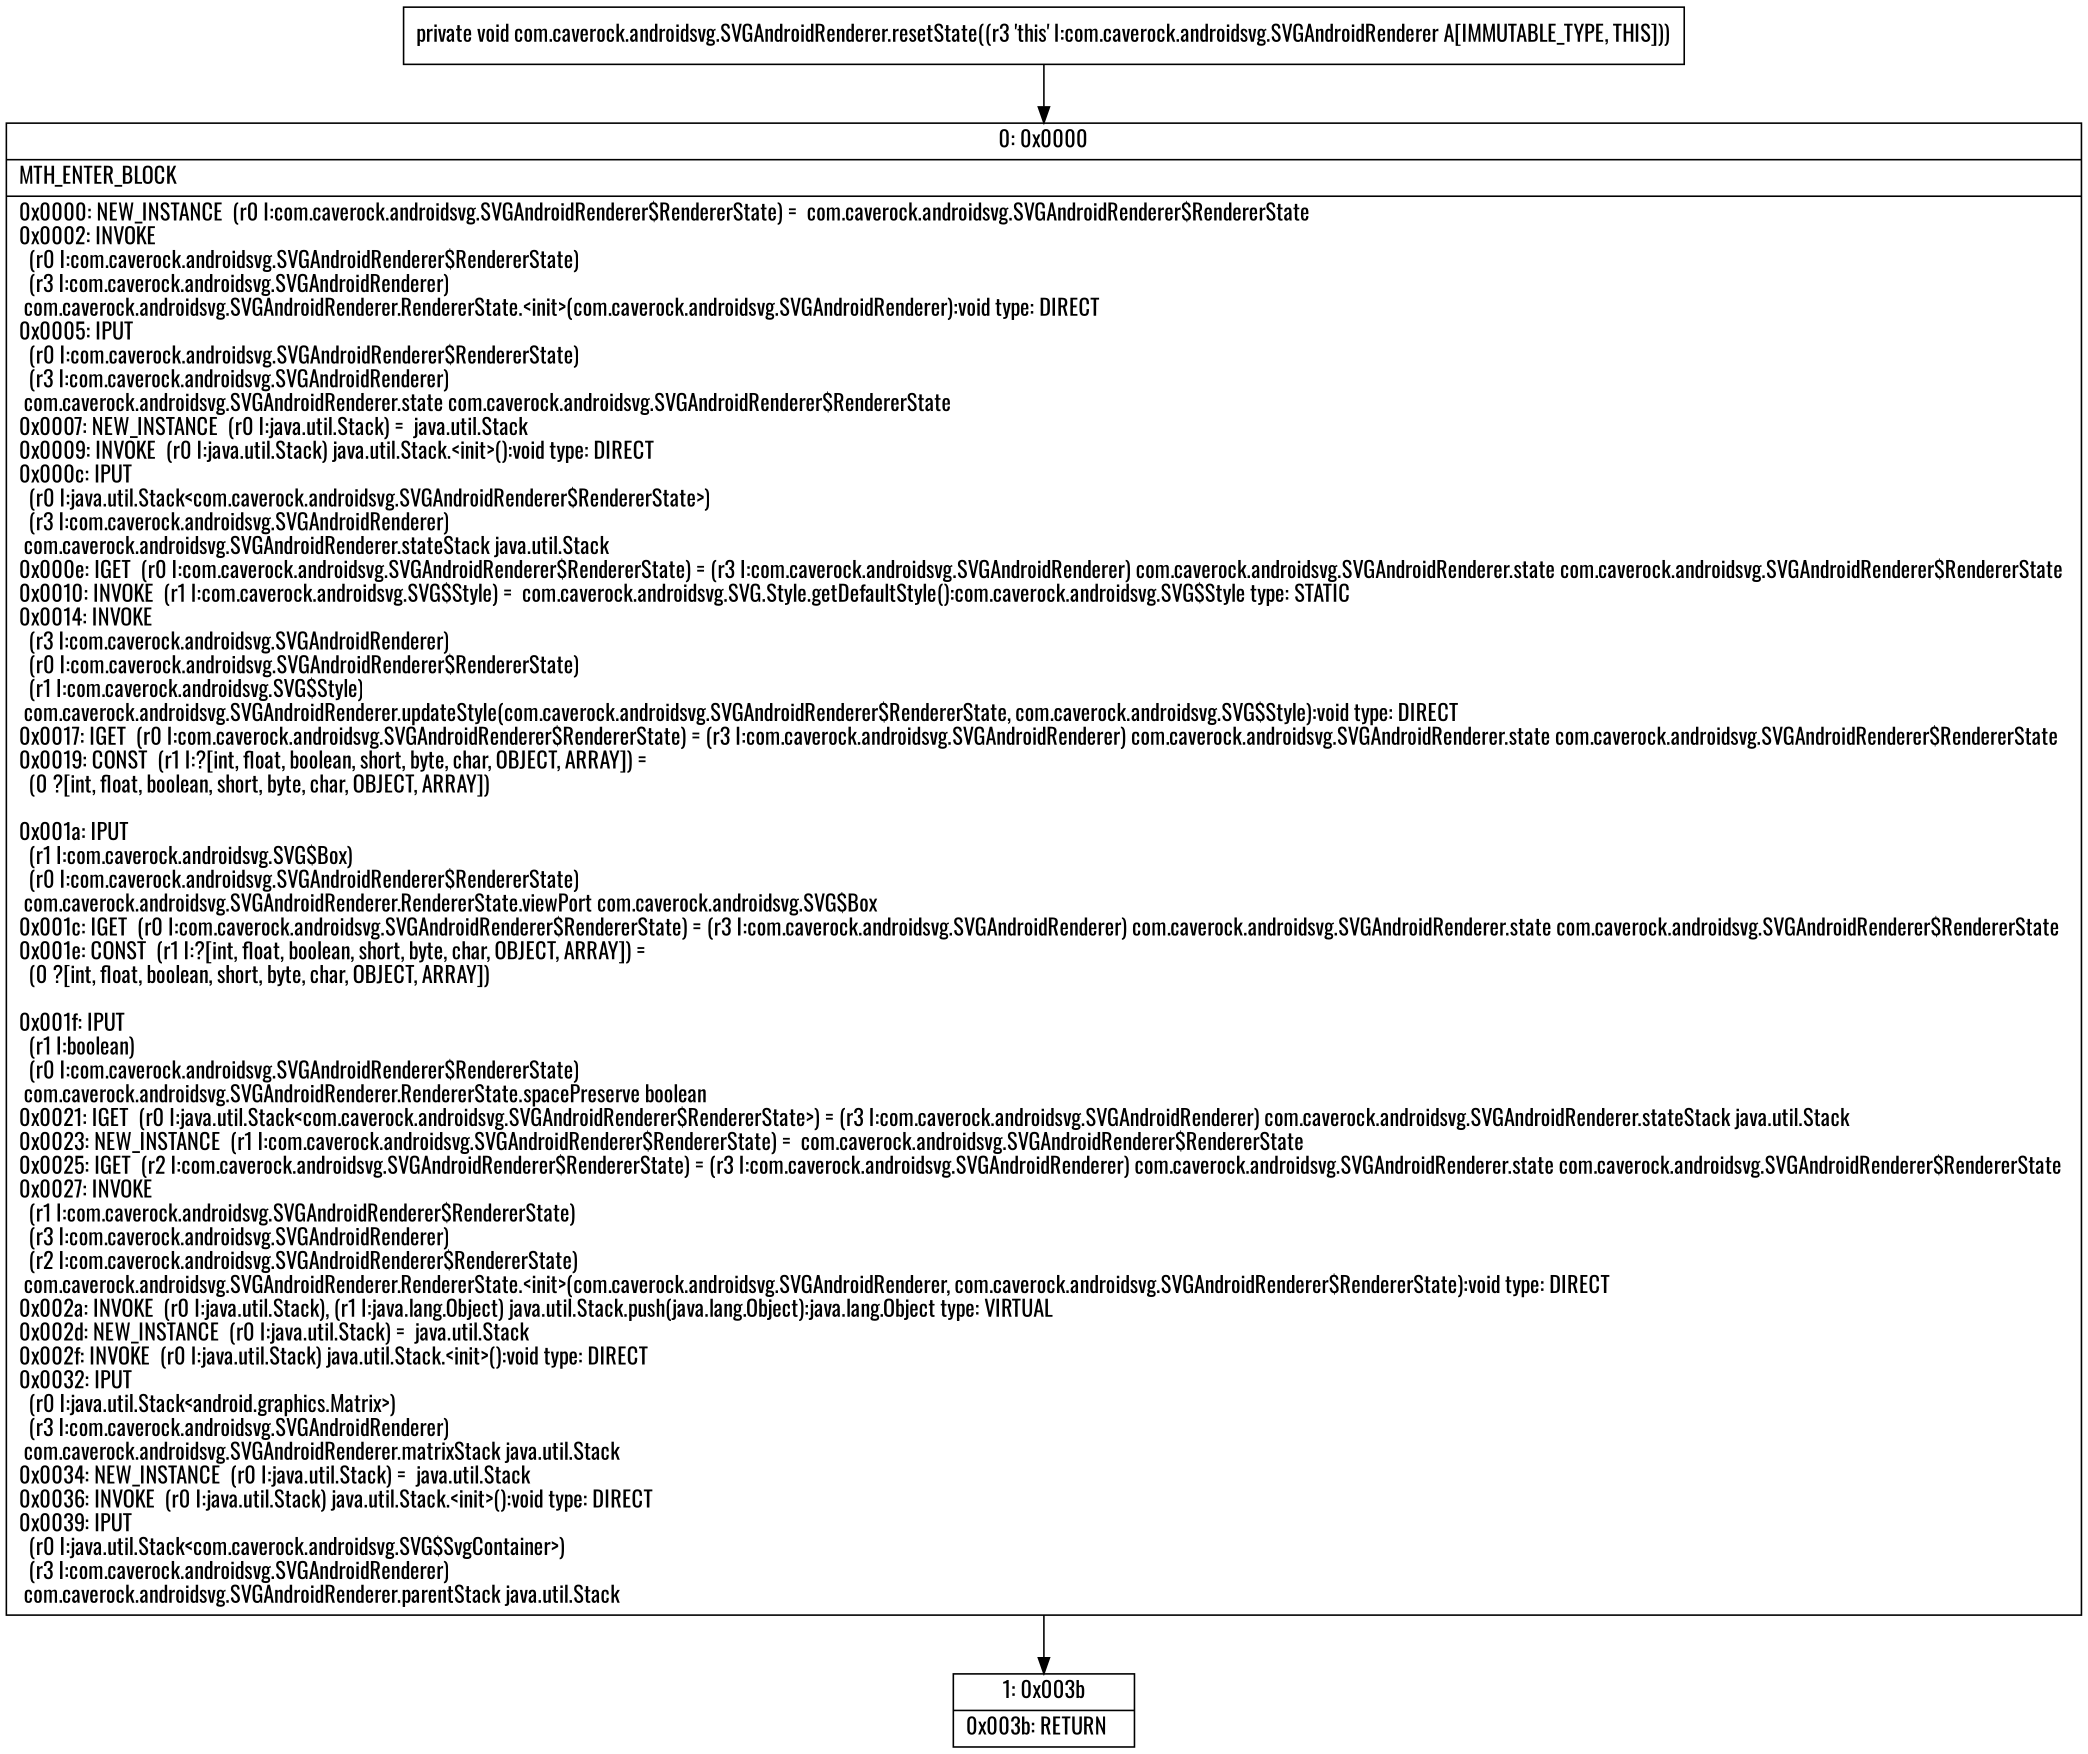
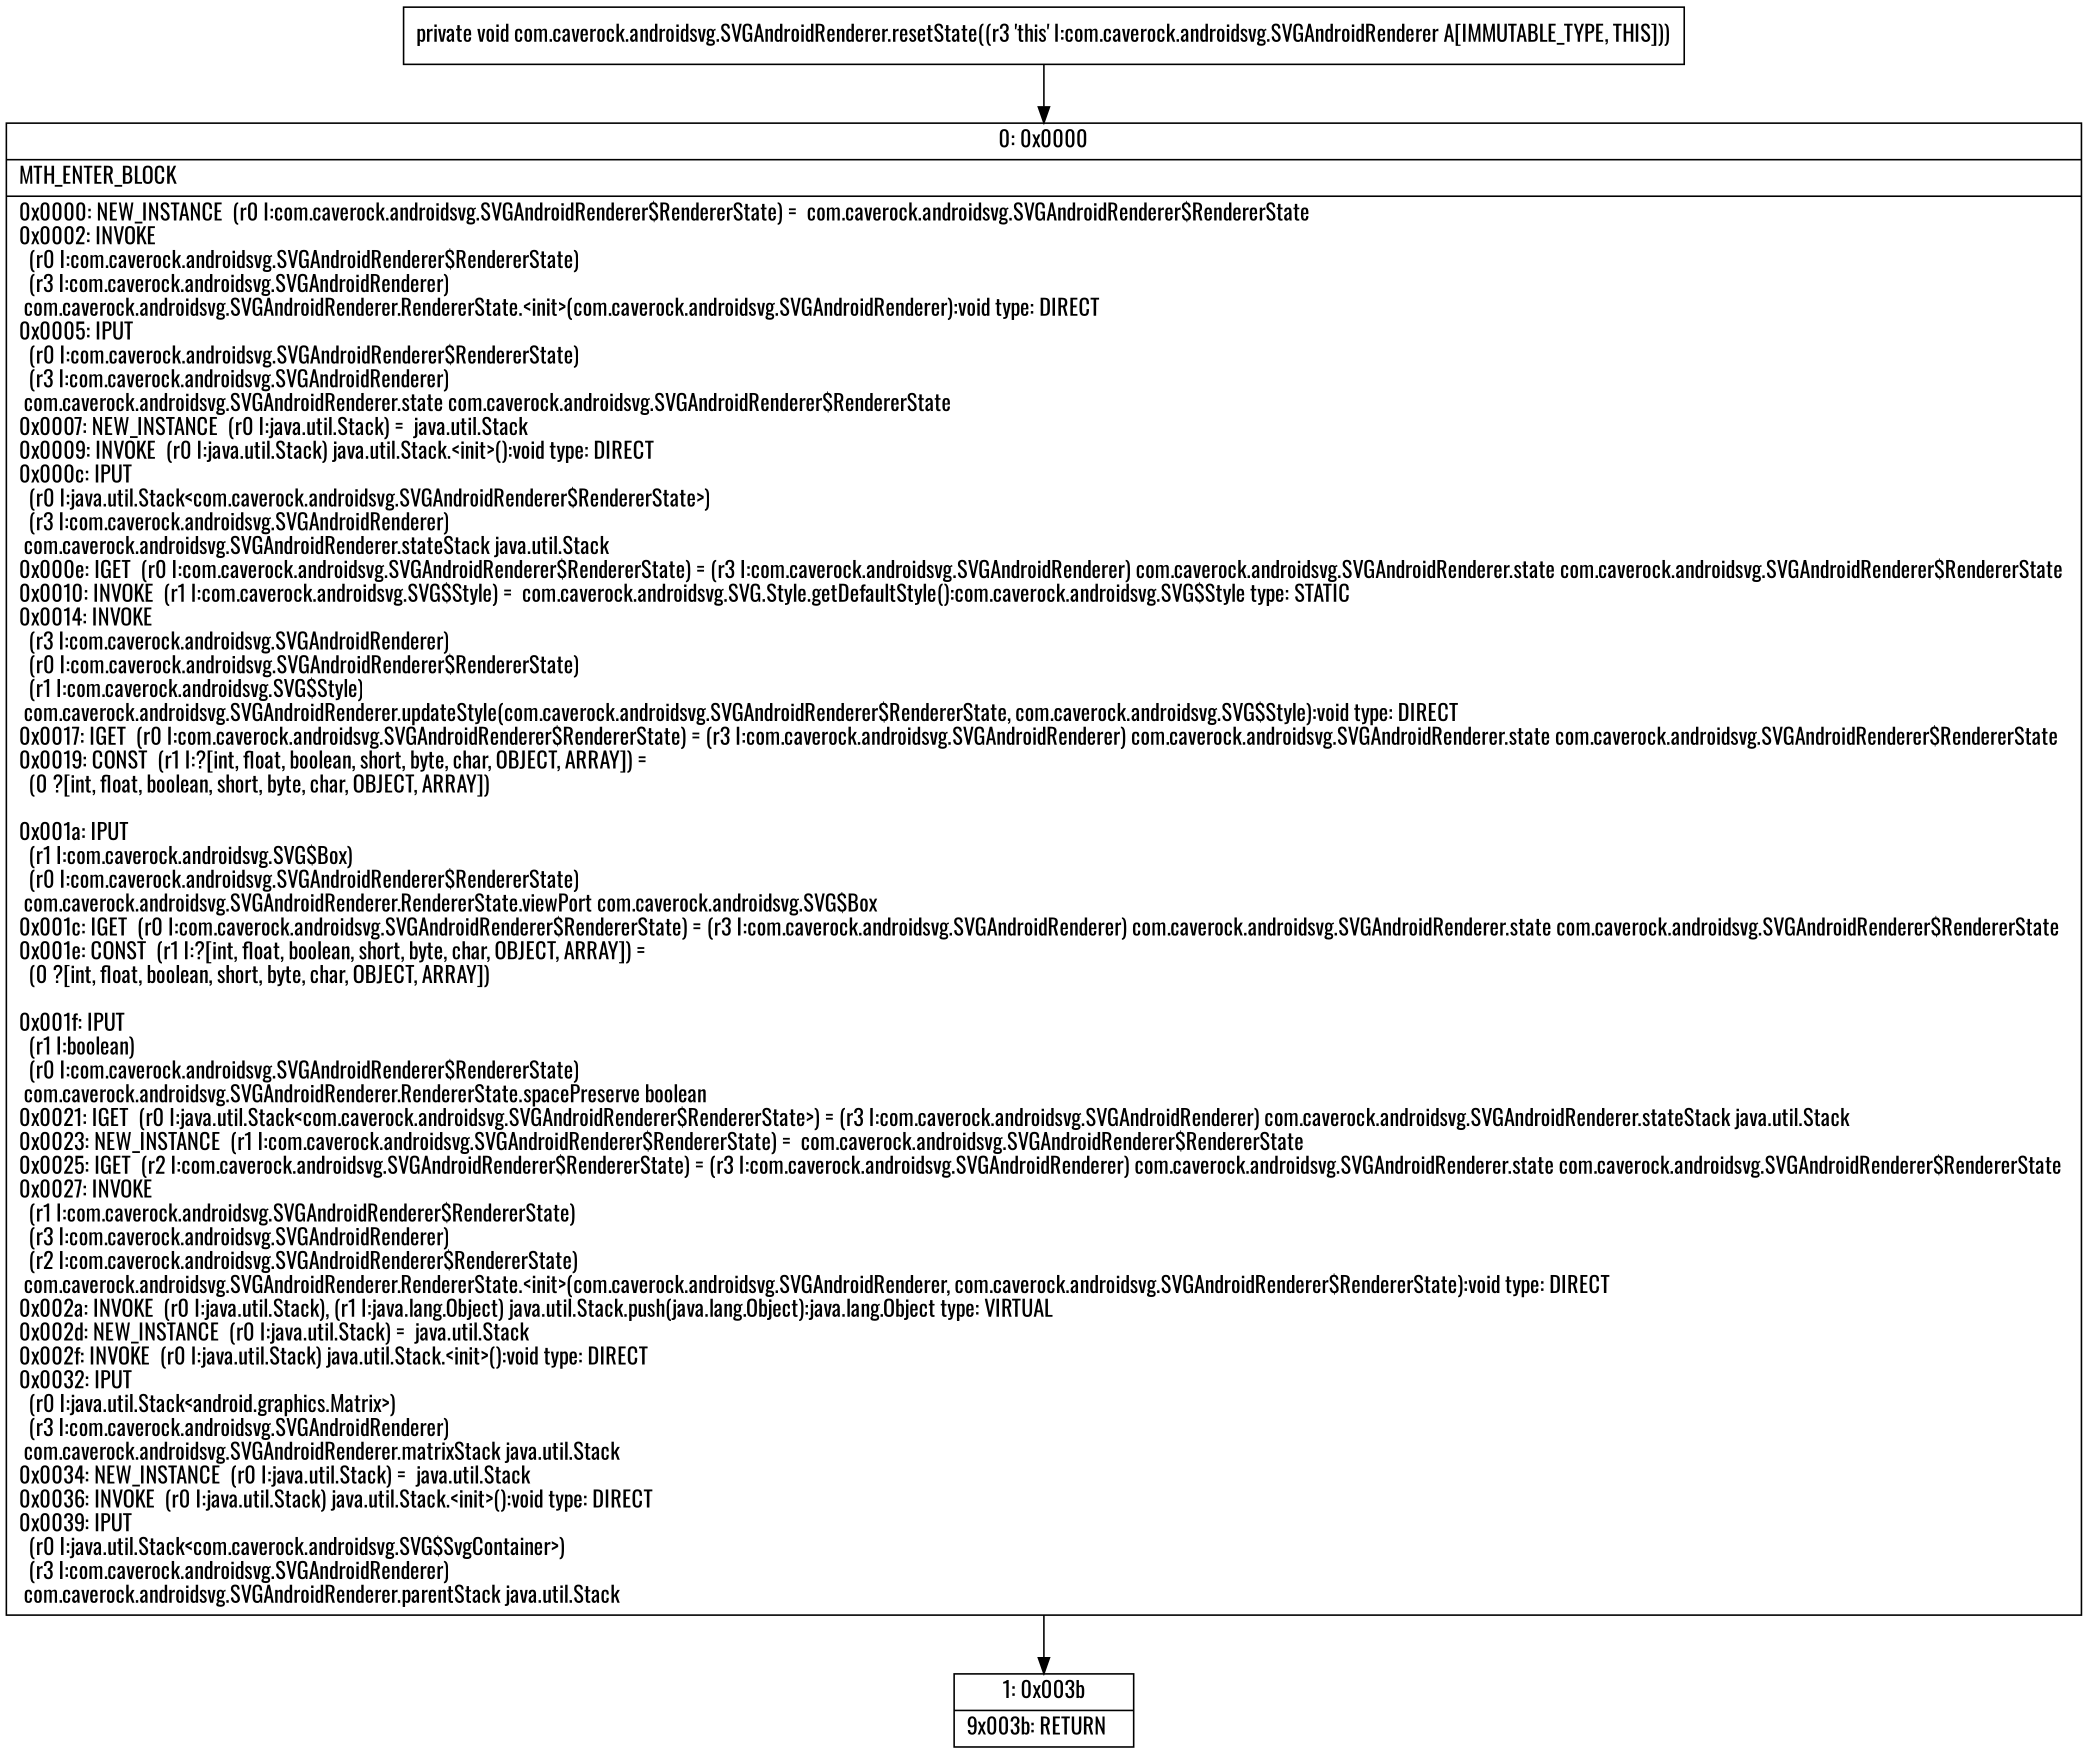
(1044, 1728) -> (1044, 1728)
